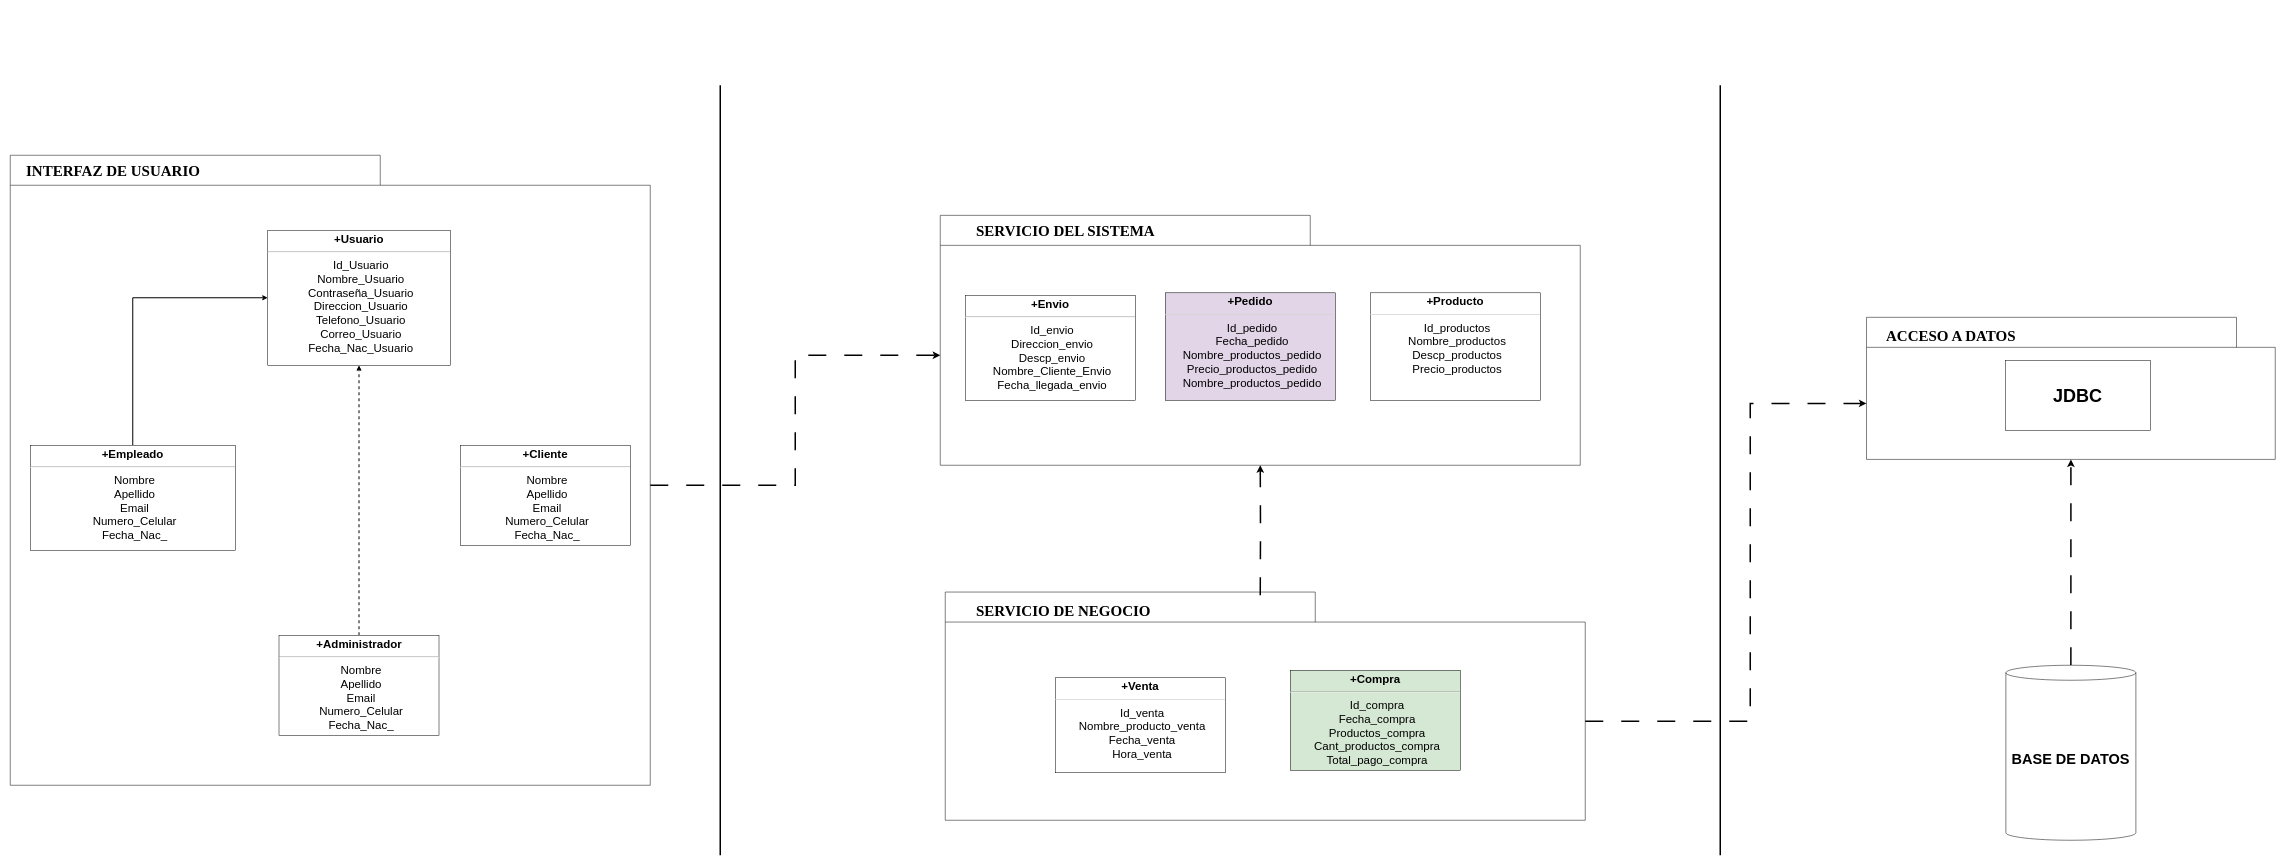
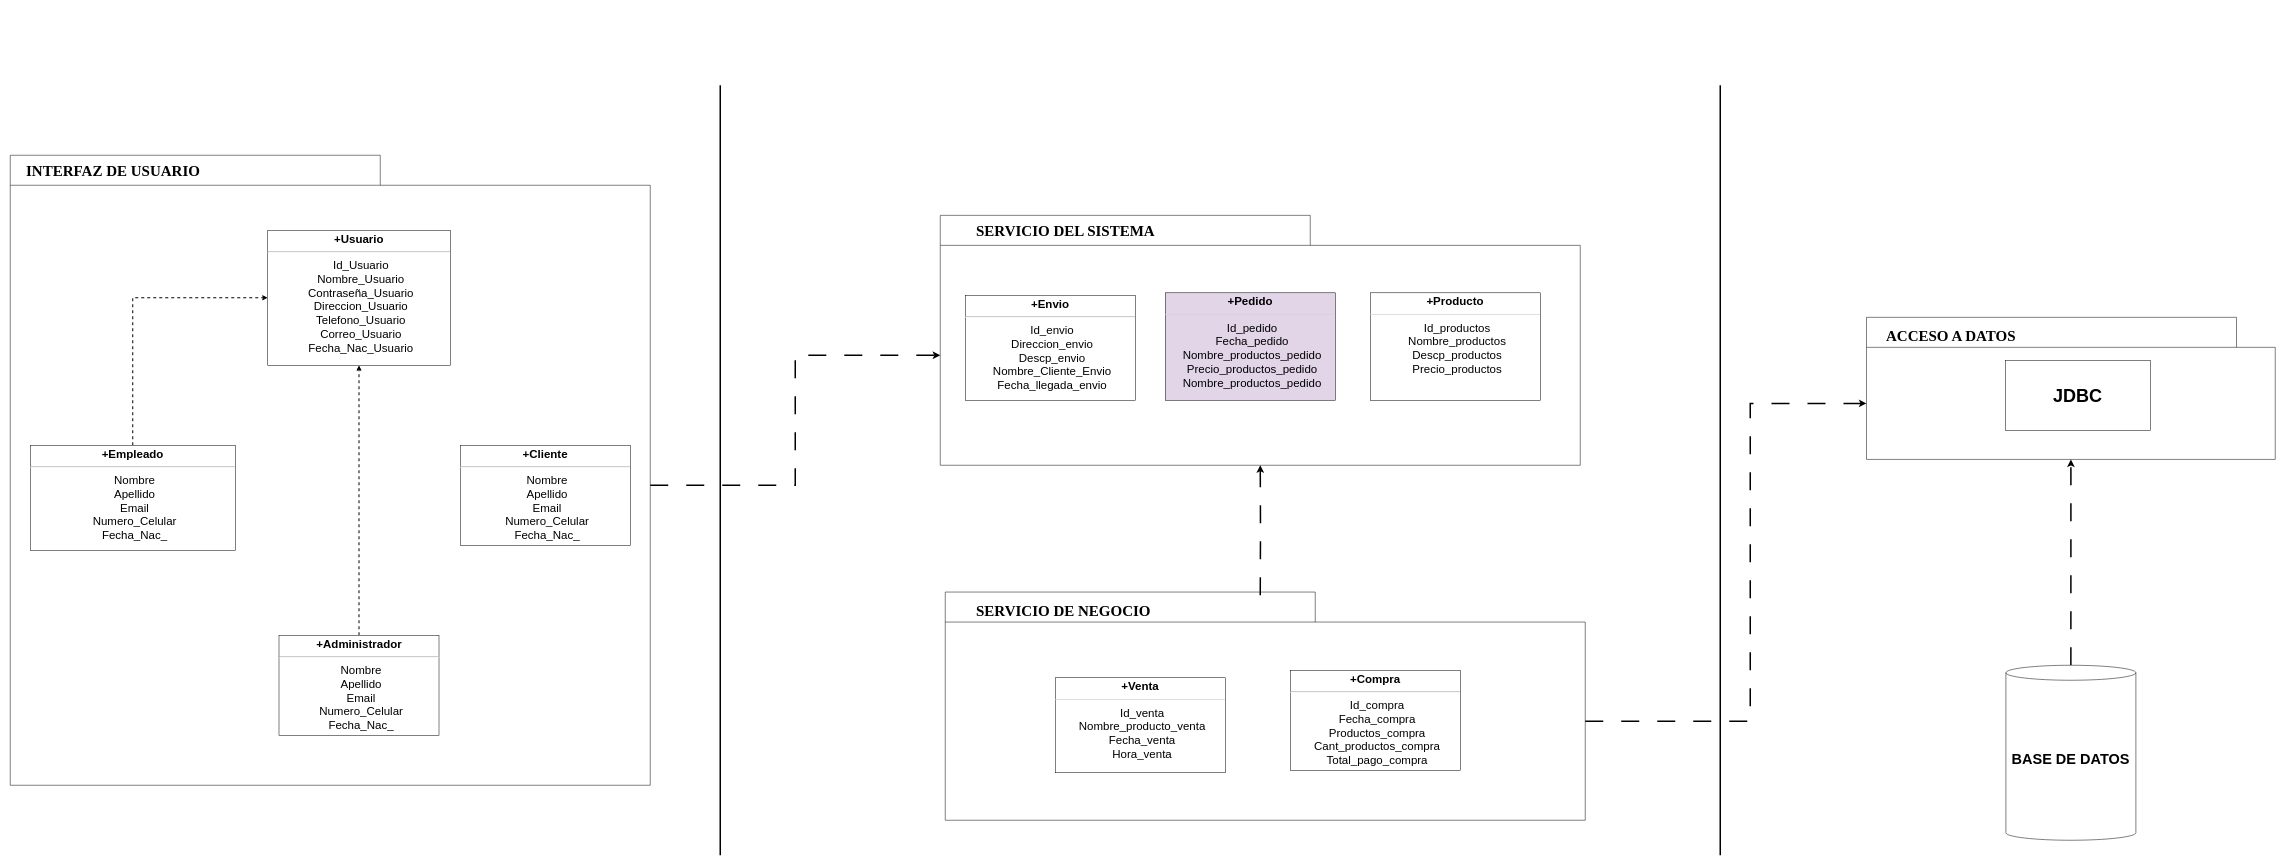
(133, 307) -> (133, 307)
(1375, 720) -> (1375, 720)
